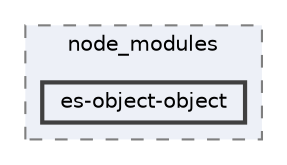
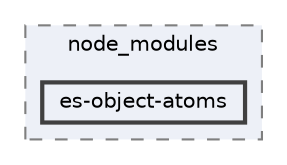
(144, 102) -> (144, 102)
